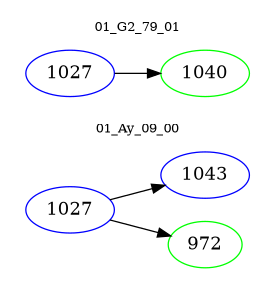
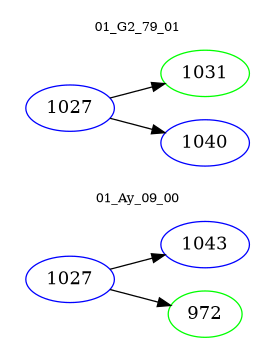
(205, 73) -> (205, 143)
none -> (205, 73)
